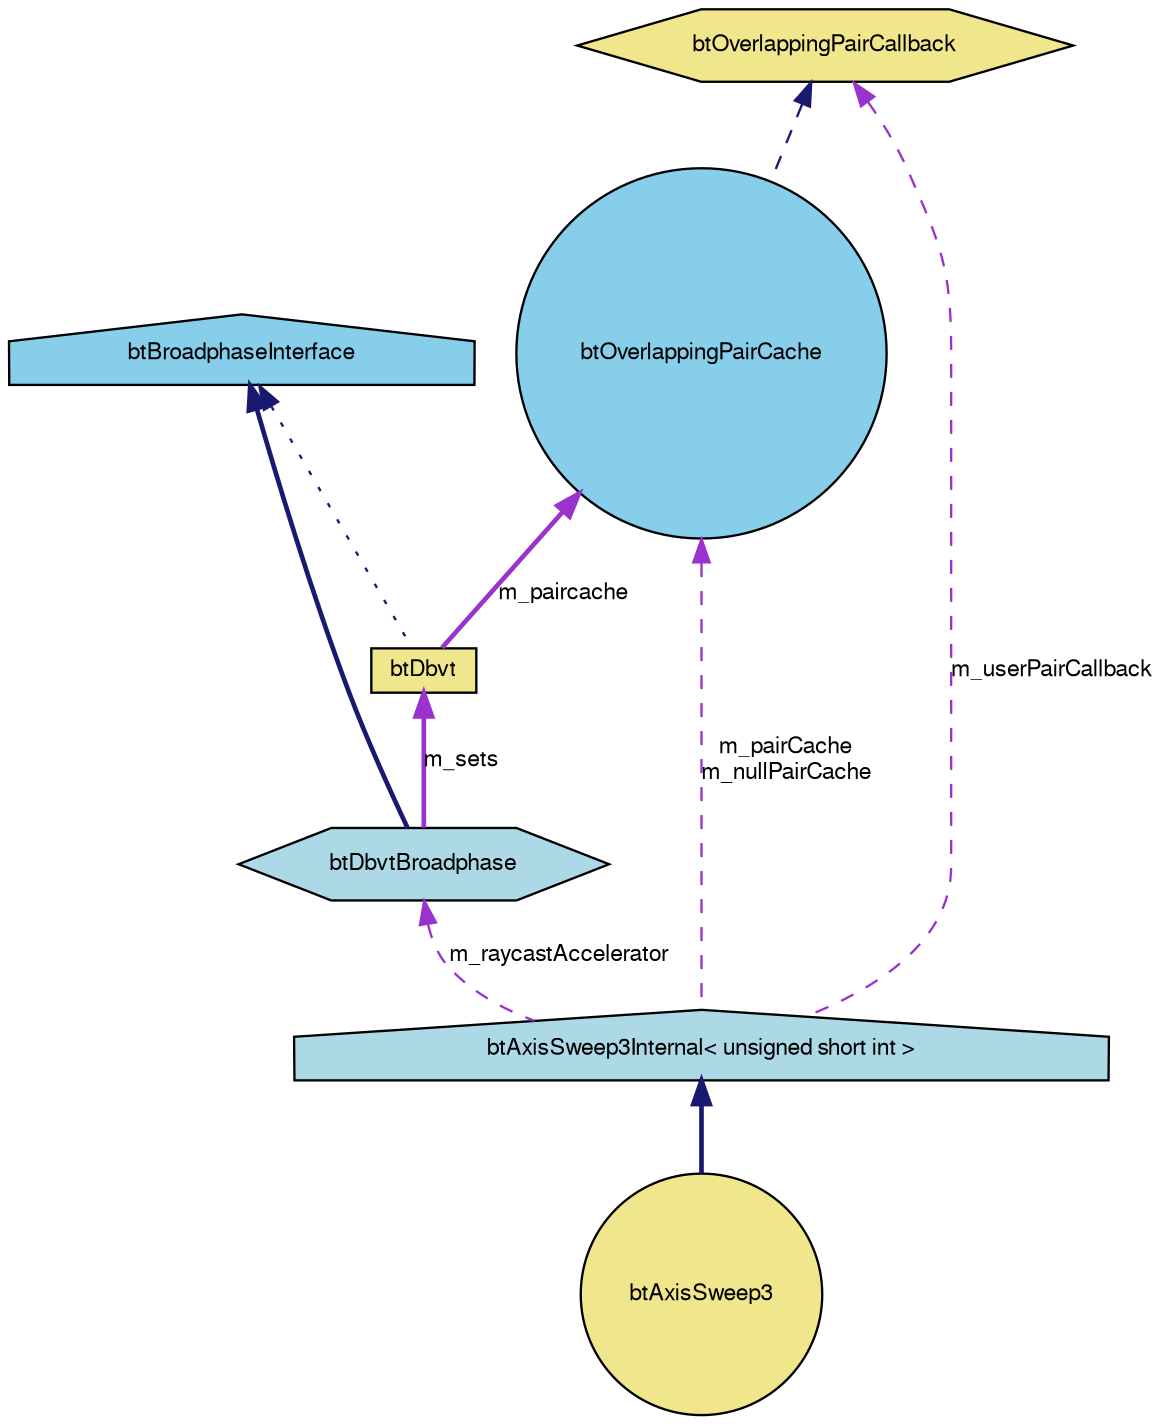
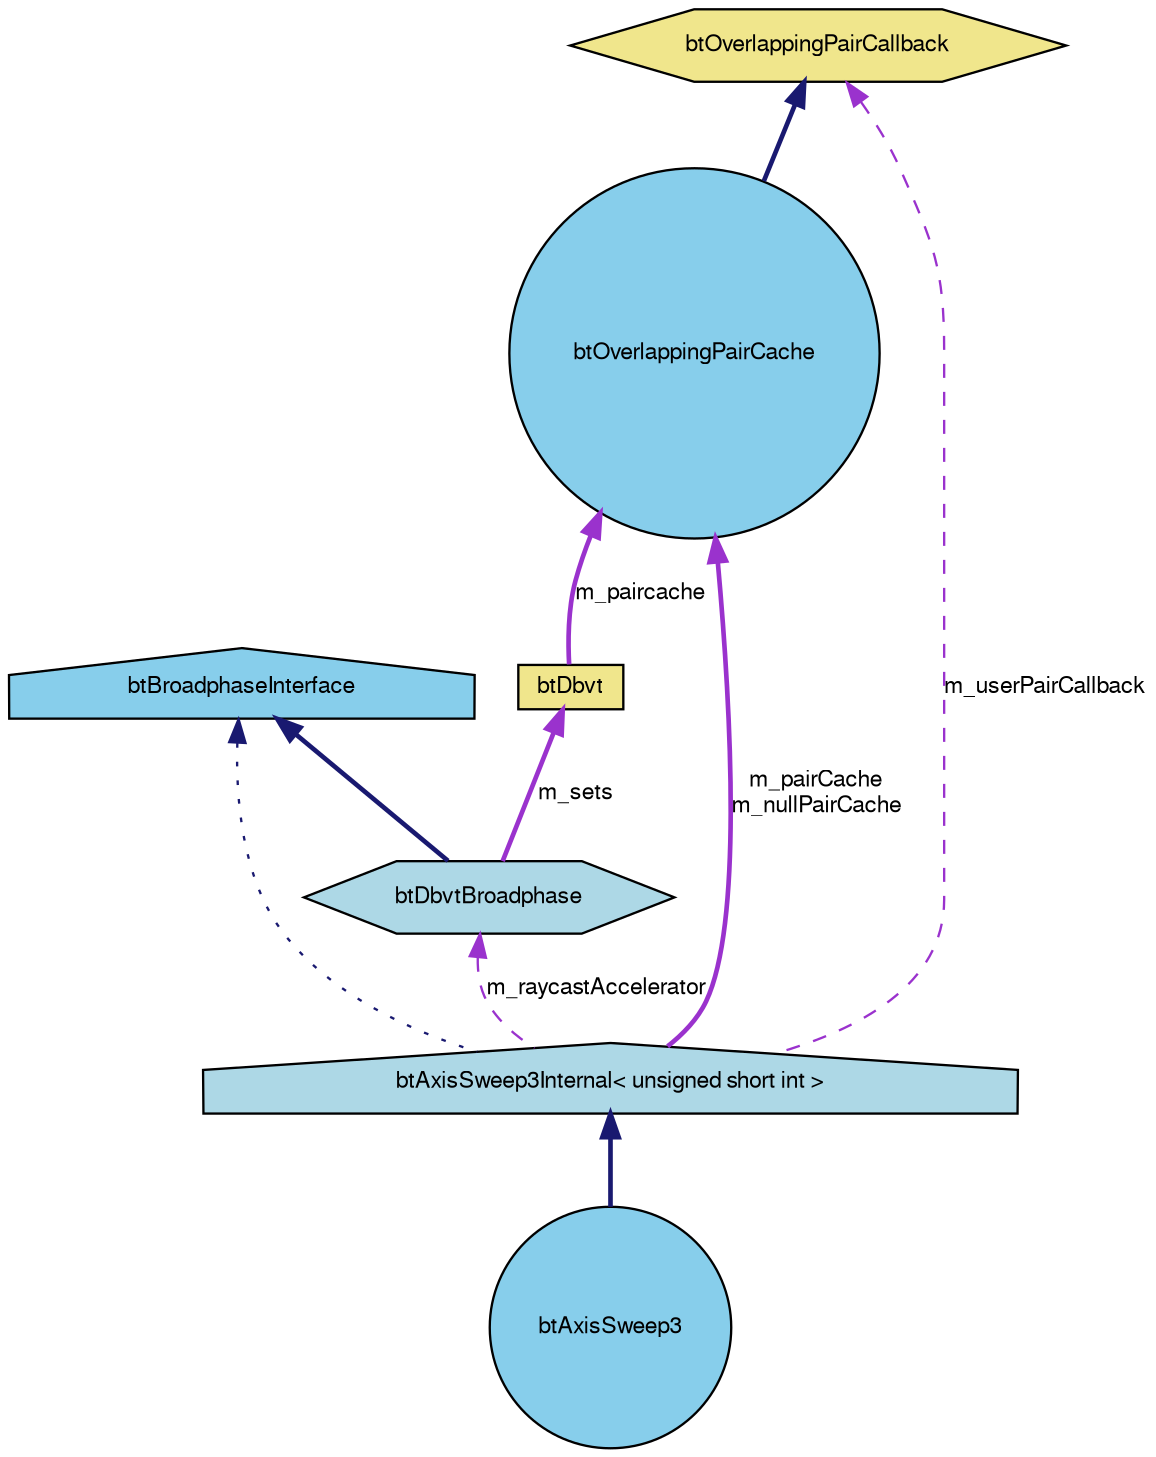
(787, 143) -> (780, 143)
(342, 527) -> (294, 945)
(701, 786) -> (731, 813)
(701, 1294) -> (610, 1328)
